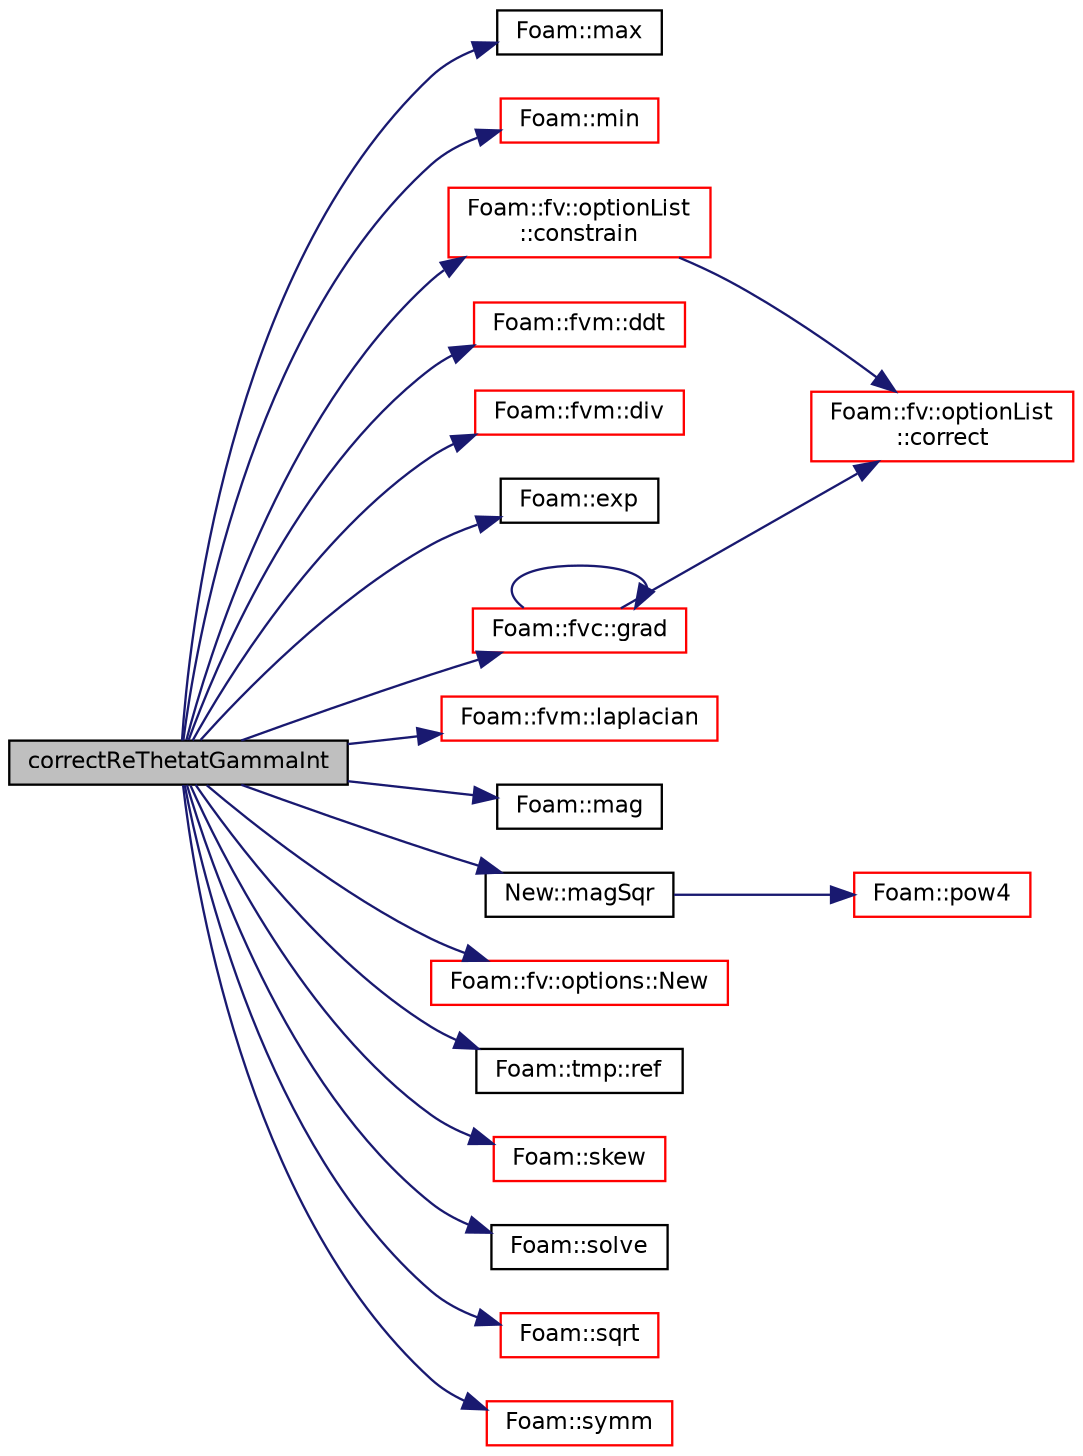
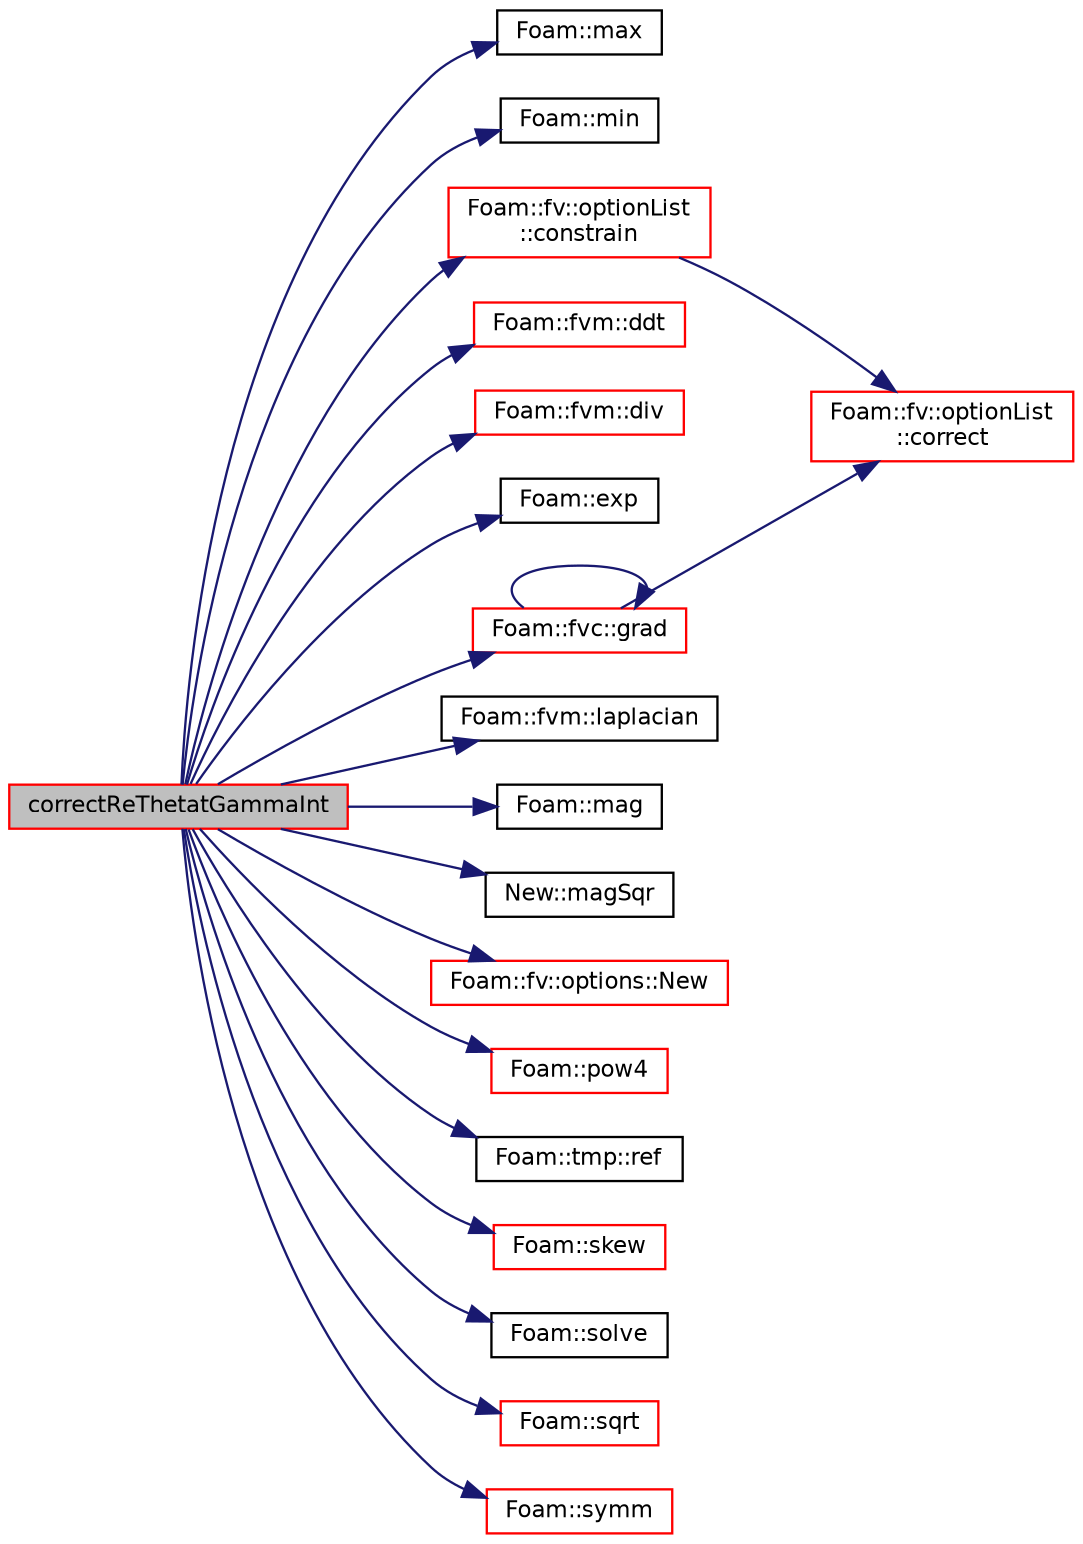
(580, 121) -> (580, 121)
(580, 719) -> (580, 719)
(178, 763) -> (178, 807)
(752, 895) -> (324, 951)
